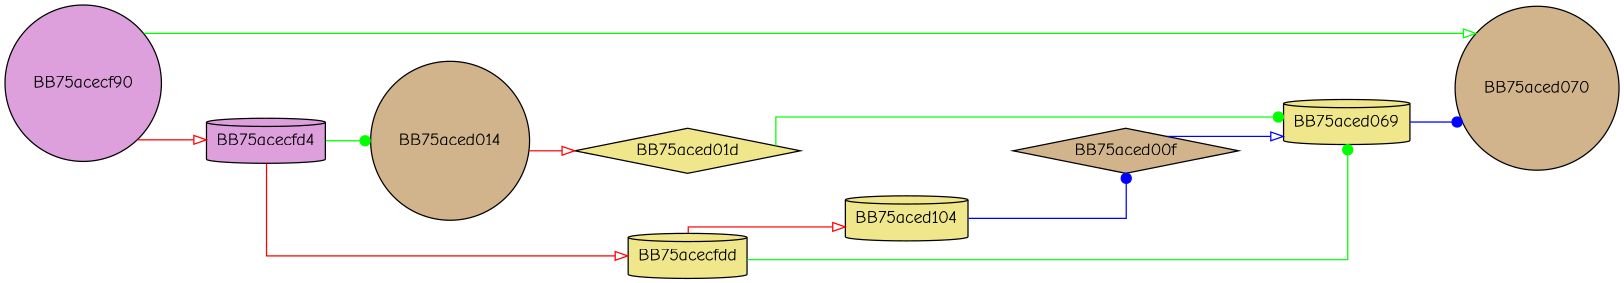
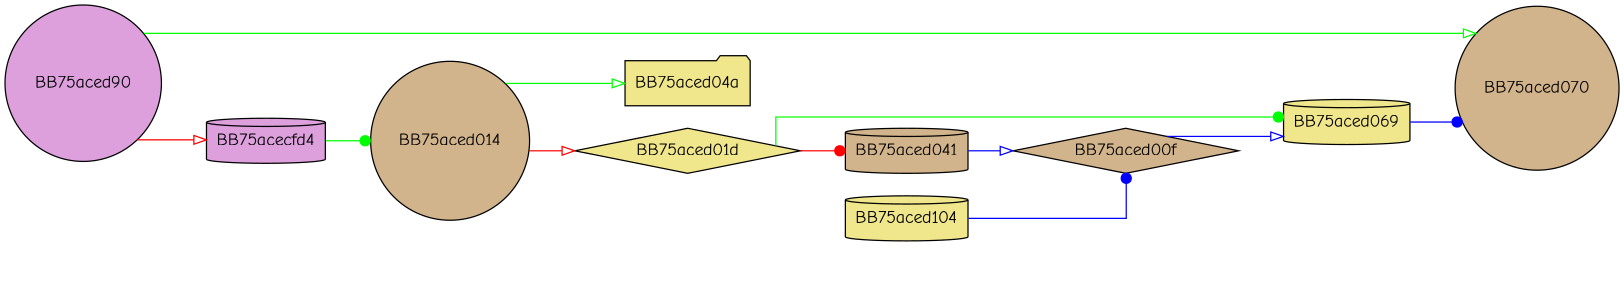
(83, 83) -> (83, 83)
none -> (688, 83)
none -> (907, 151)
(688, 256) -> none
